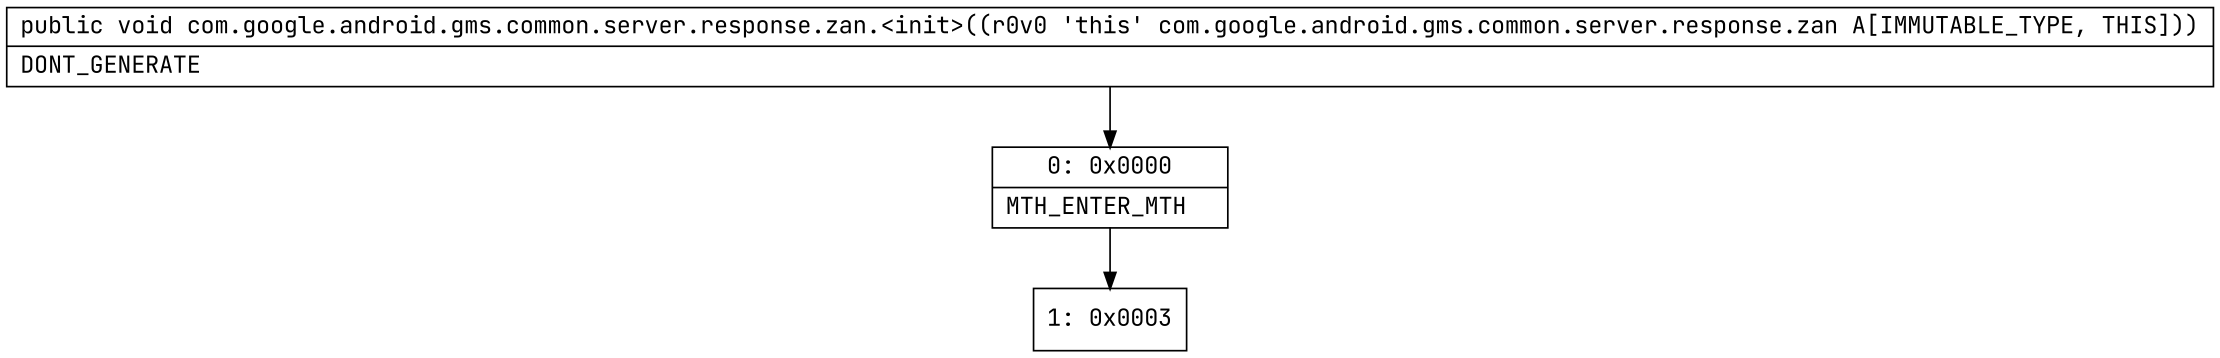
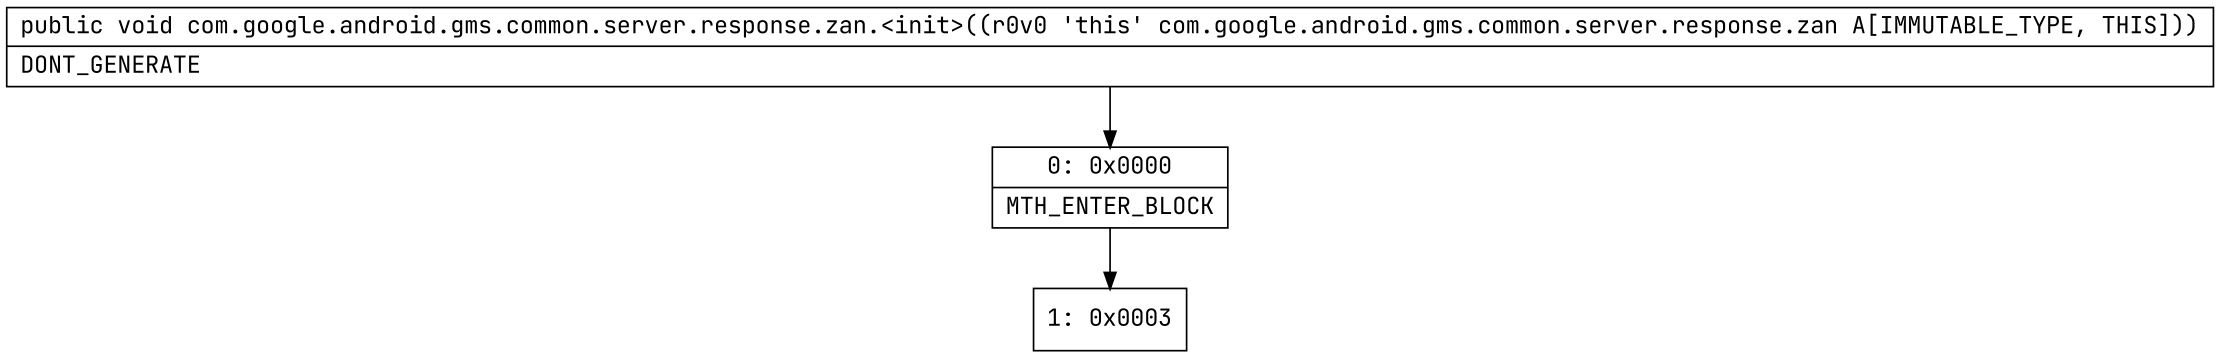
(1097, 207) -> (1110, 207)
